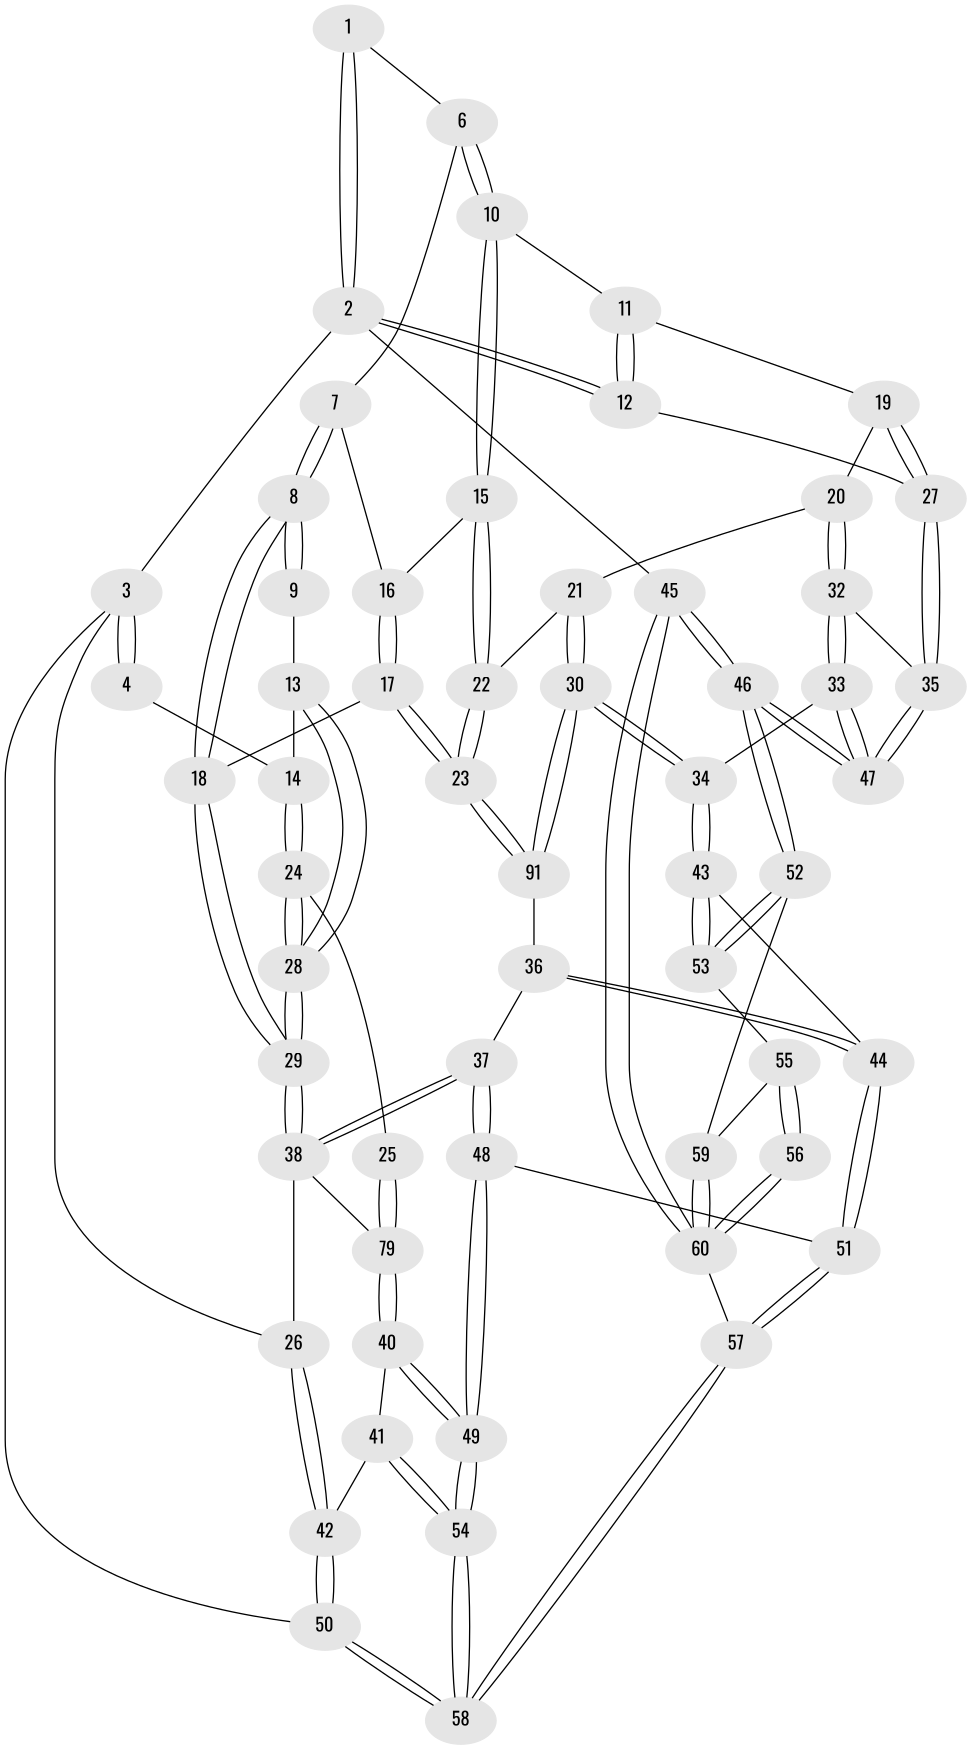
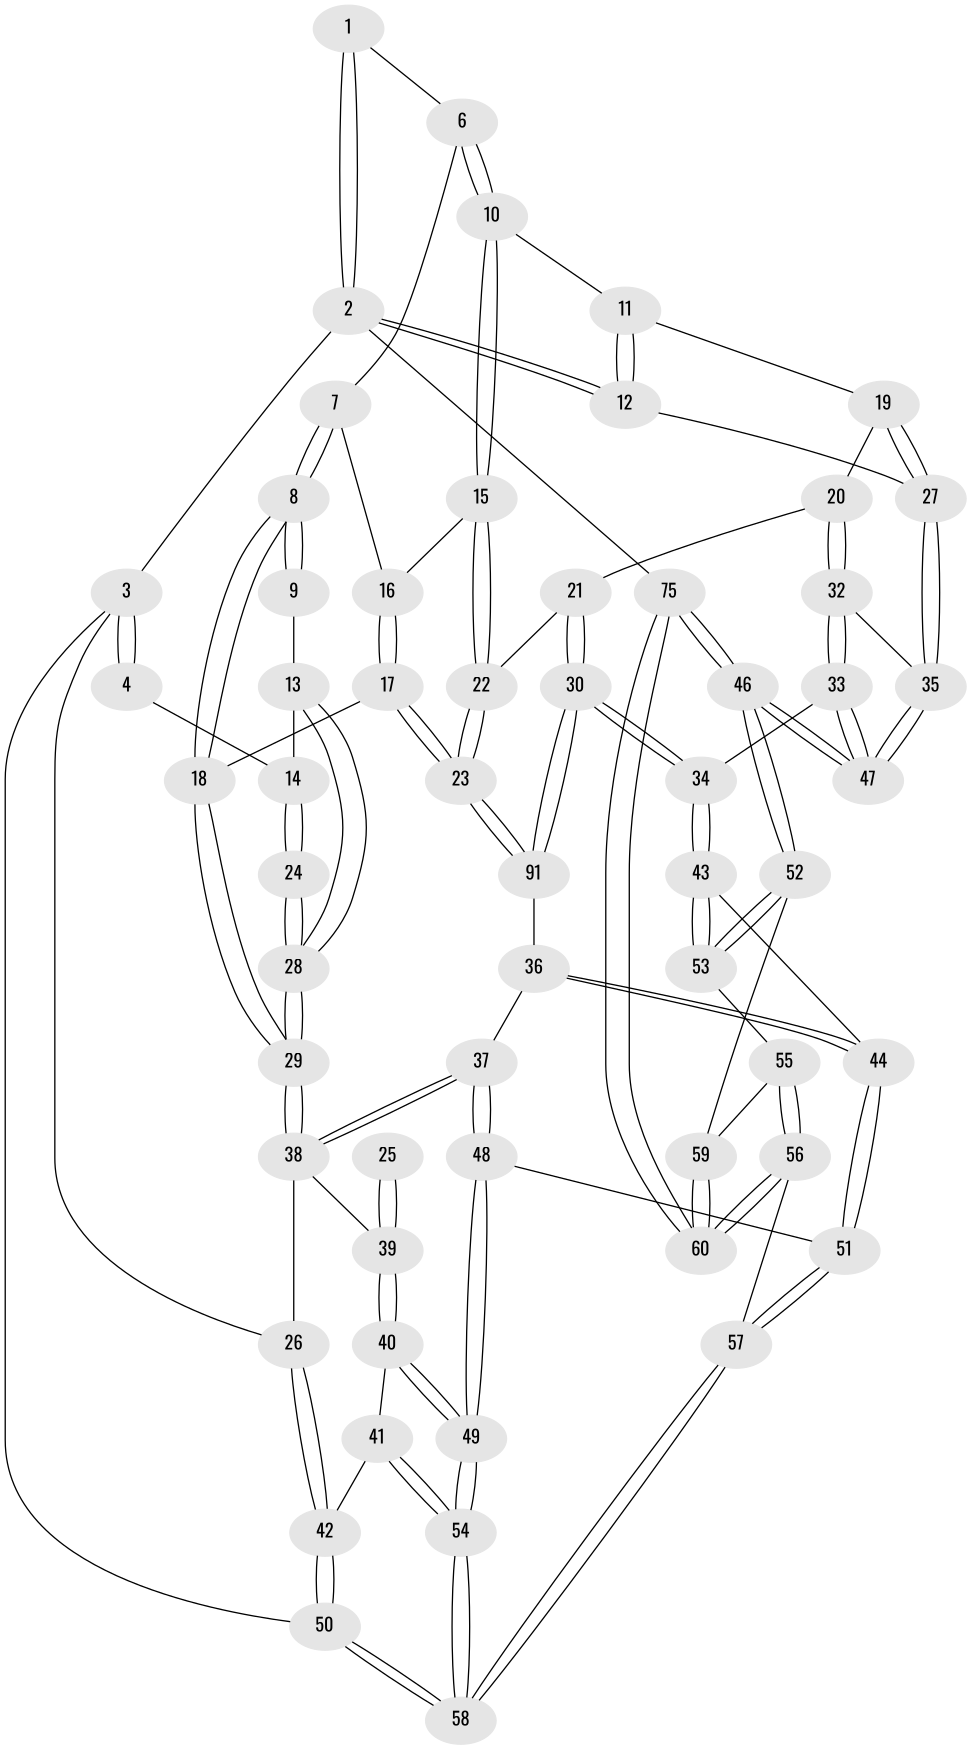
(670, 593) -> (670, 593)
(362, 1009) -> none
(388, 1251) -> (388, 1251)
(719, 1297) -> (766, 1251)
